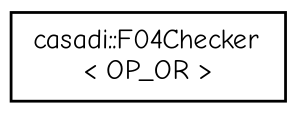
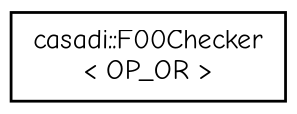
(148, 57) -> (148, 57)
